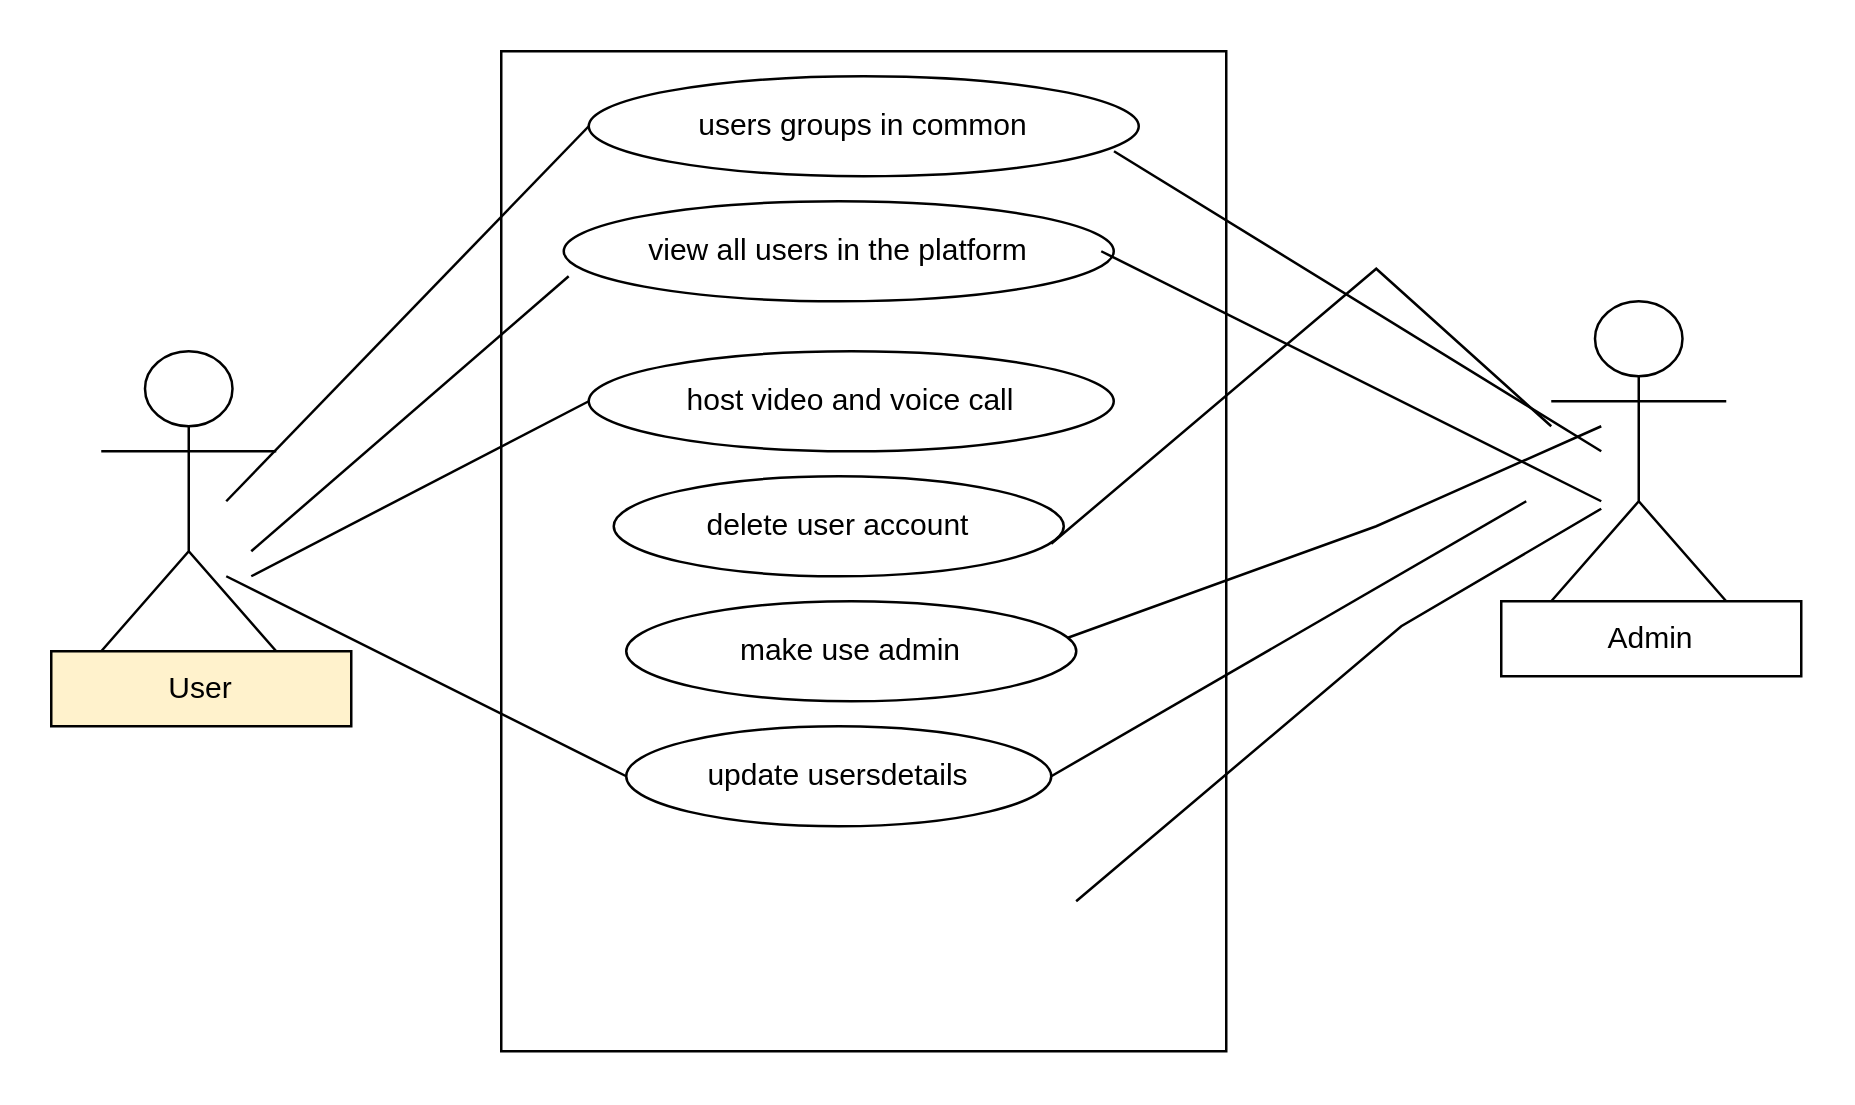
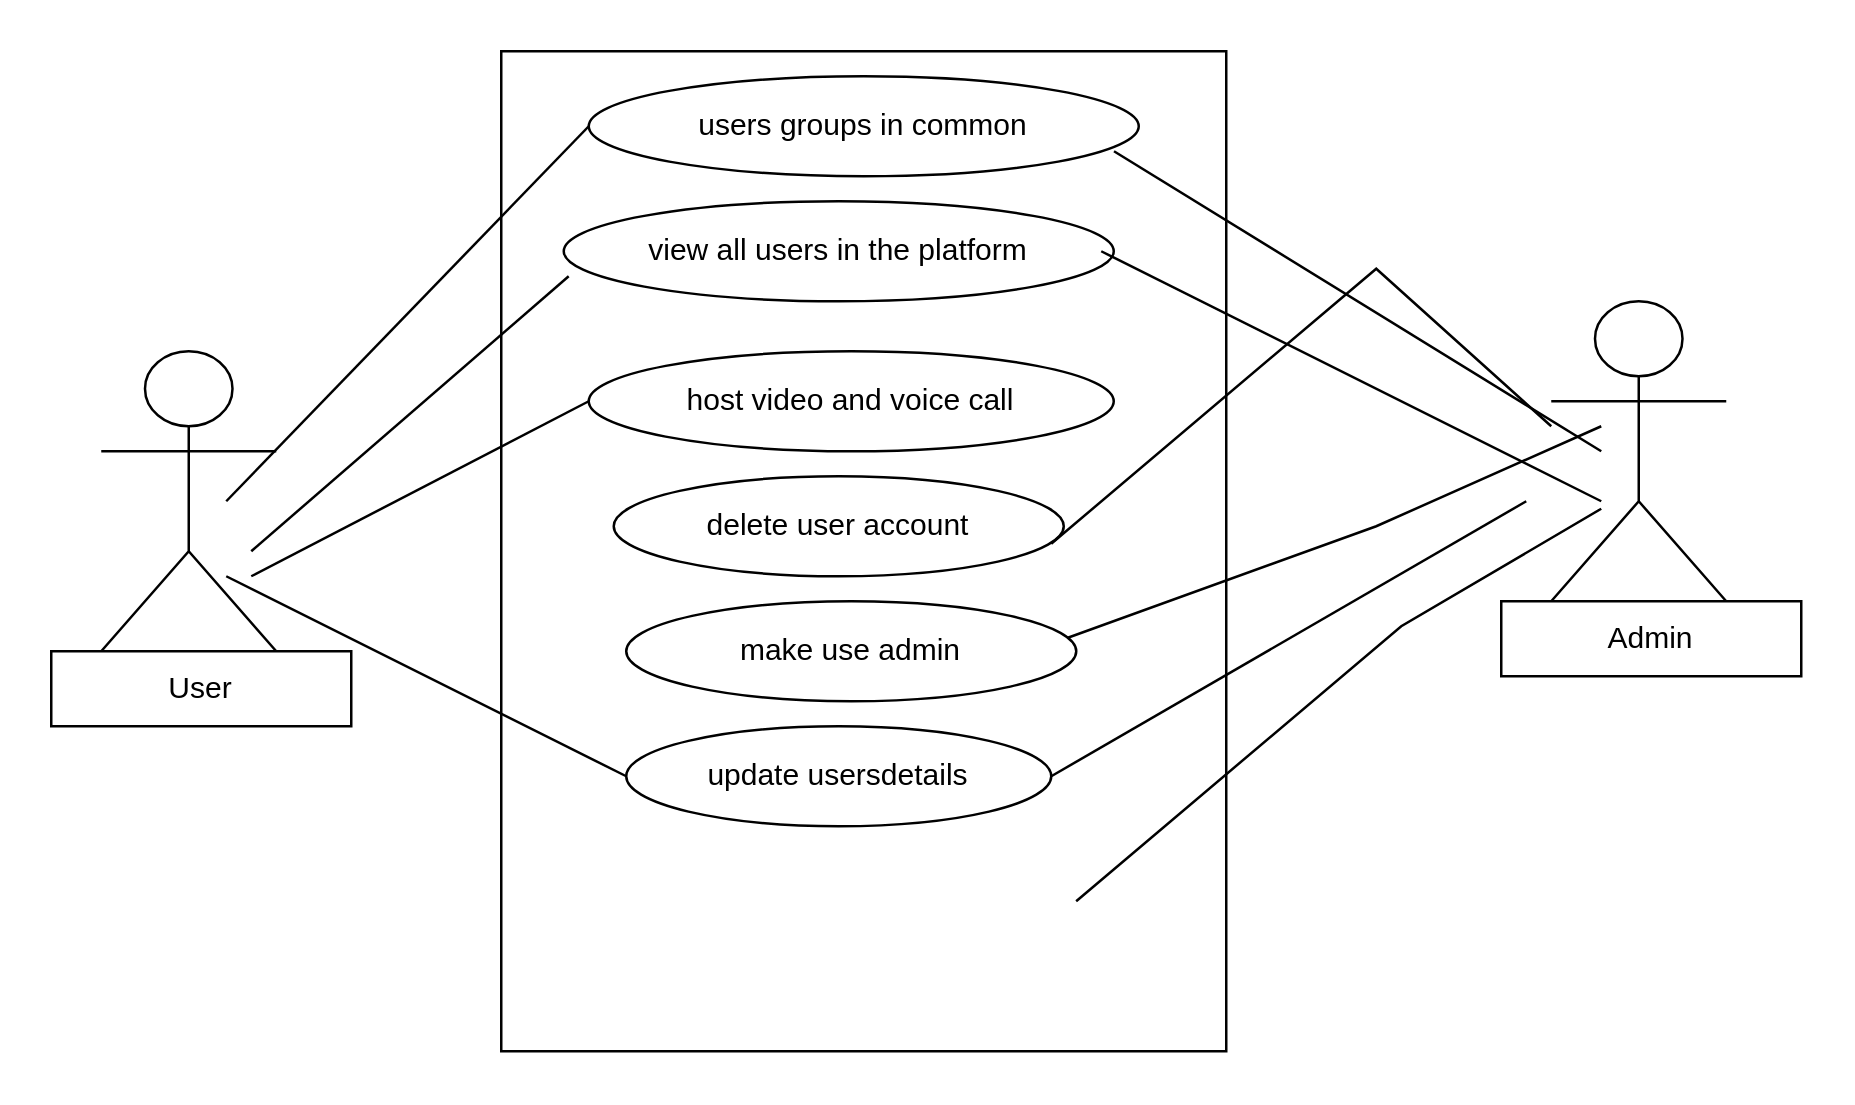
(201, 689) -> (201, 689)
